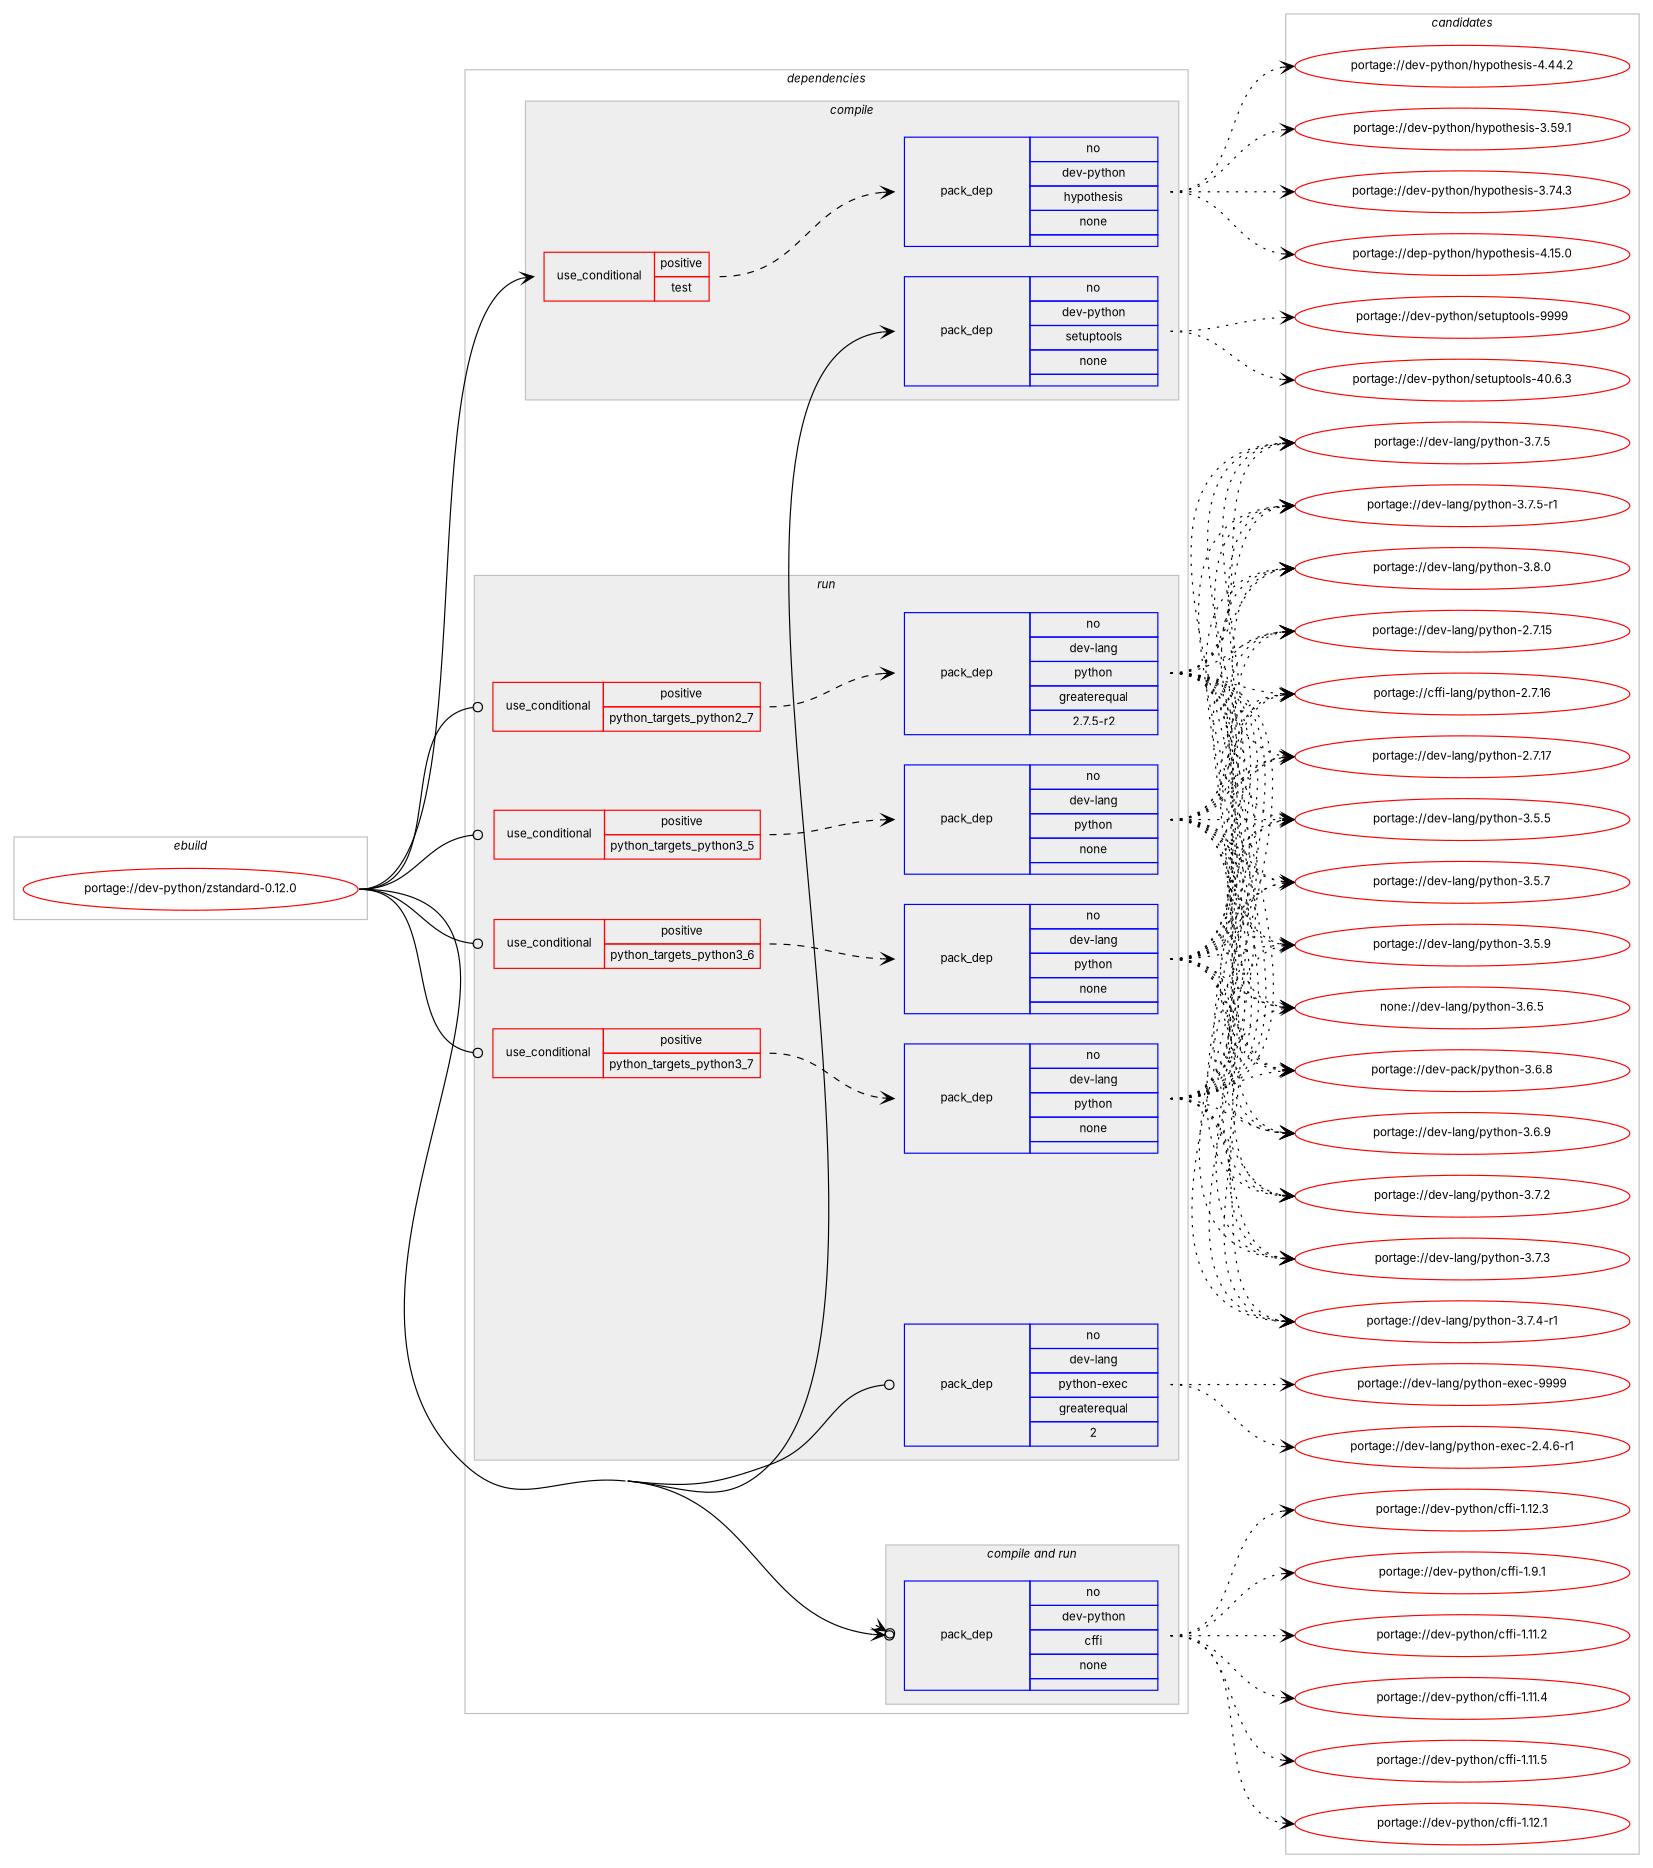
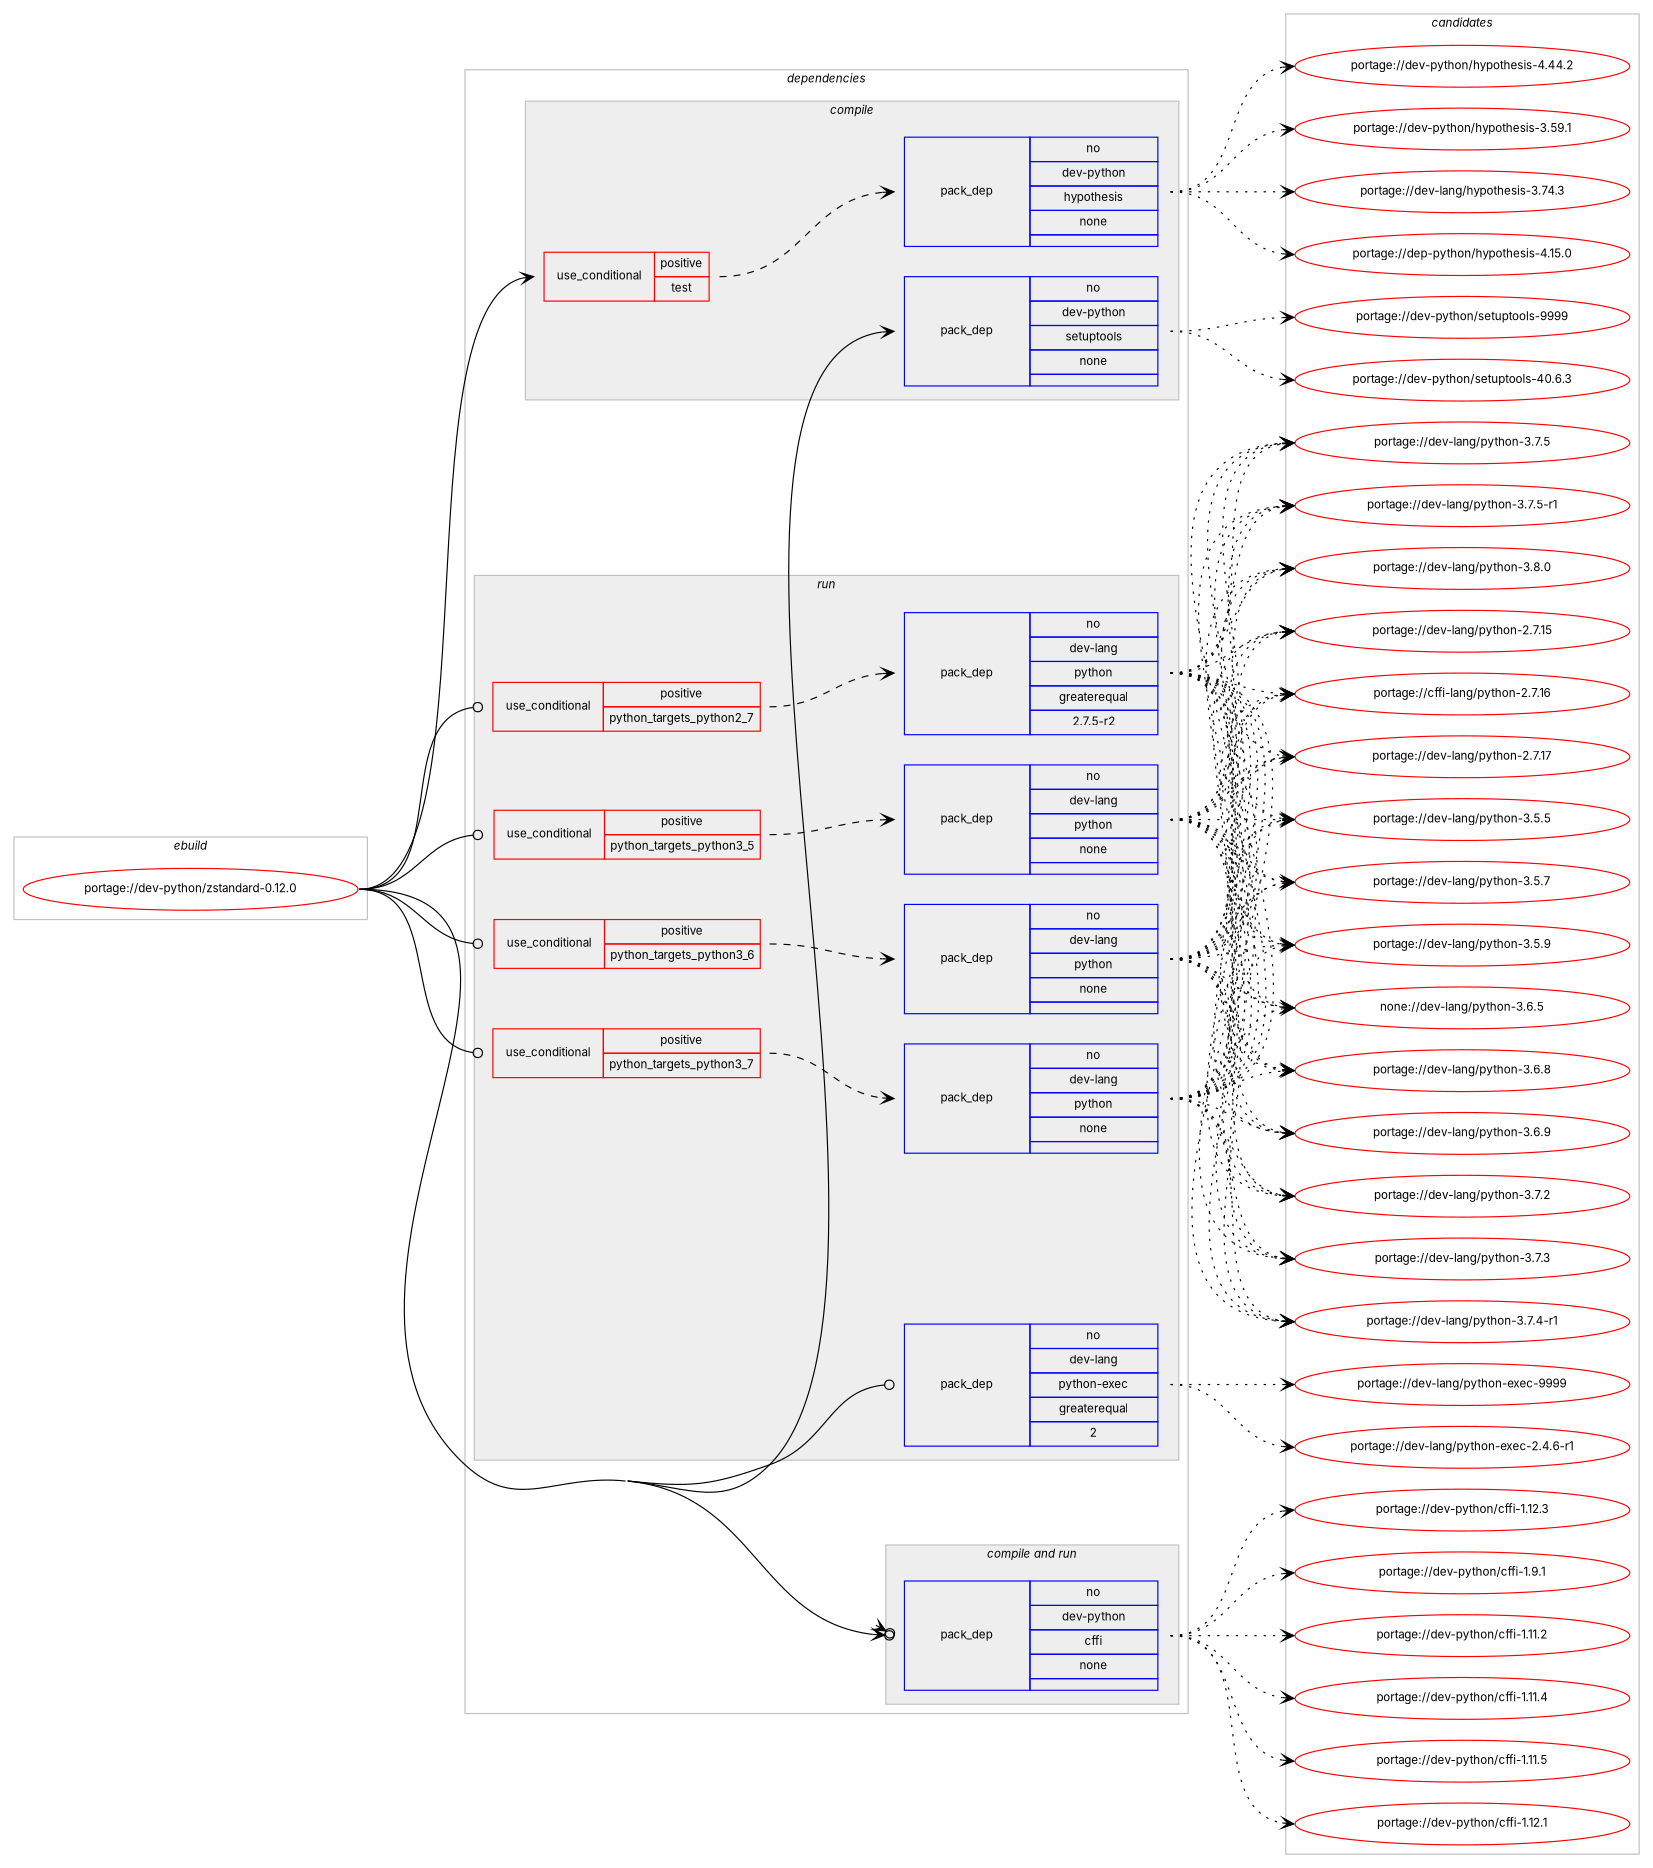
(1462, 192) -> (1462, 192)
(1462, 1071) -> (1462, 1071)
